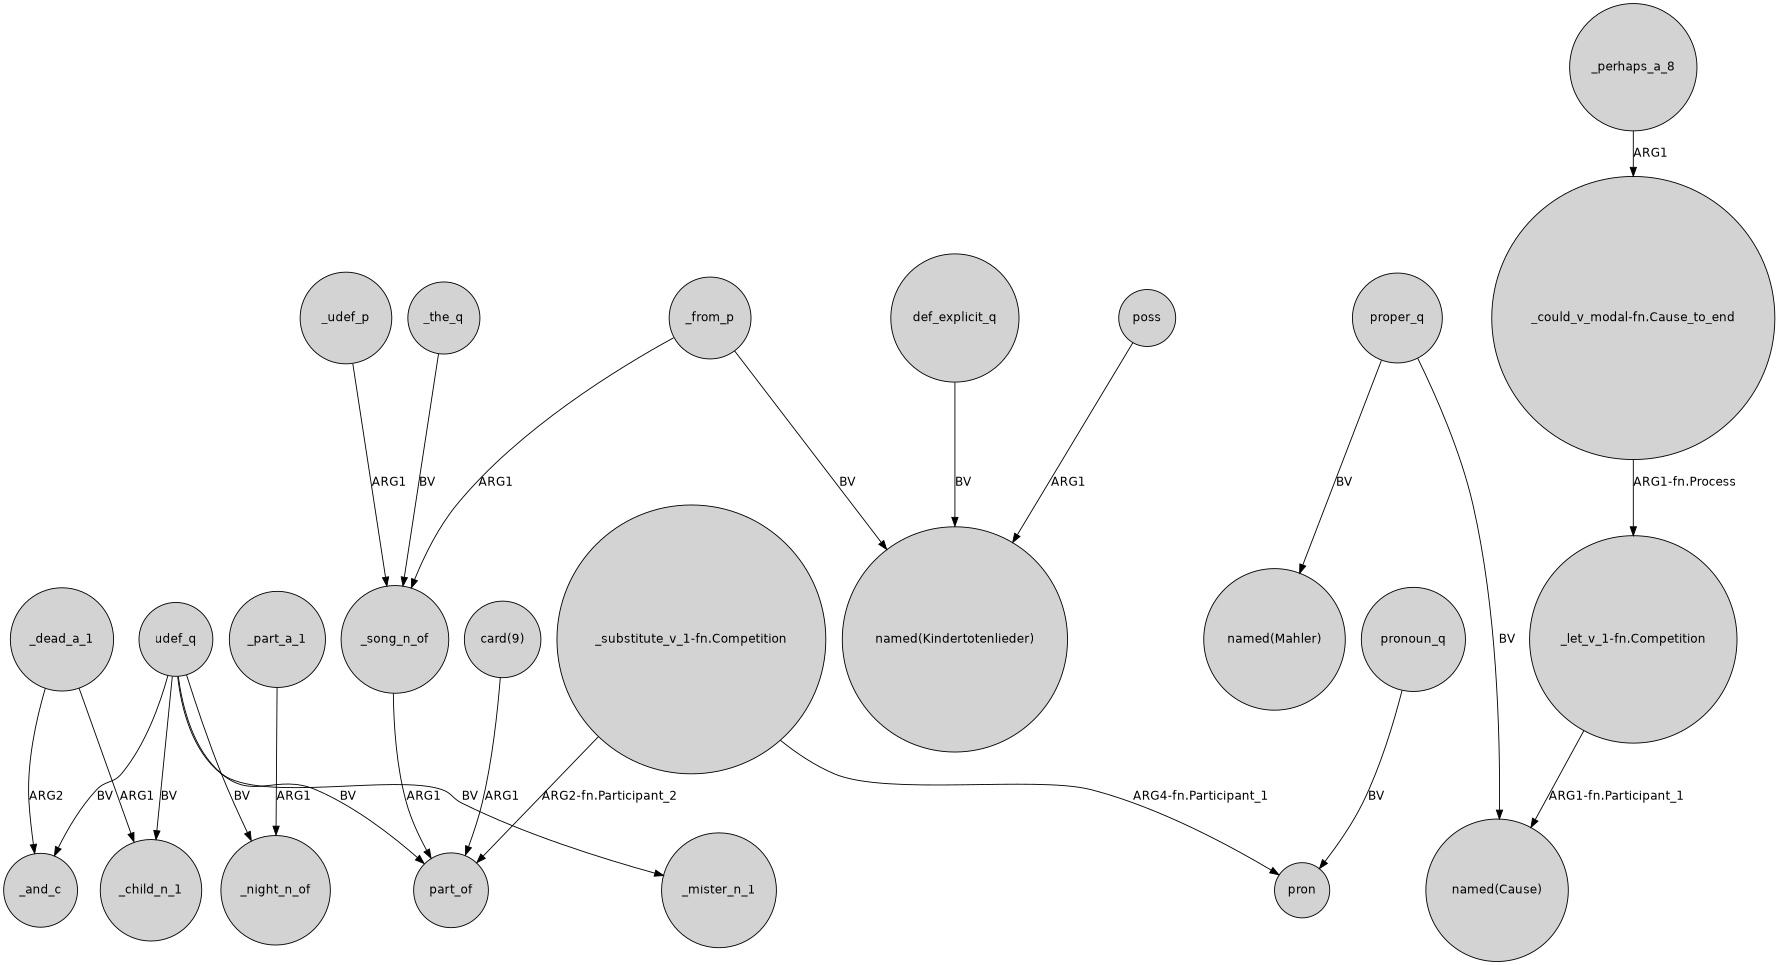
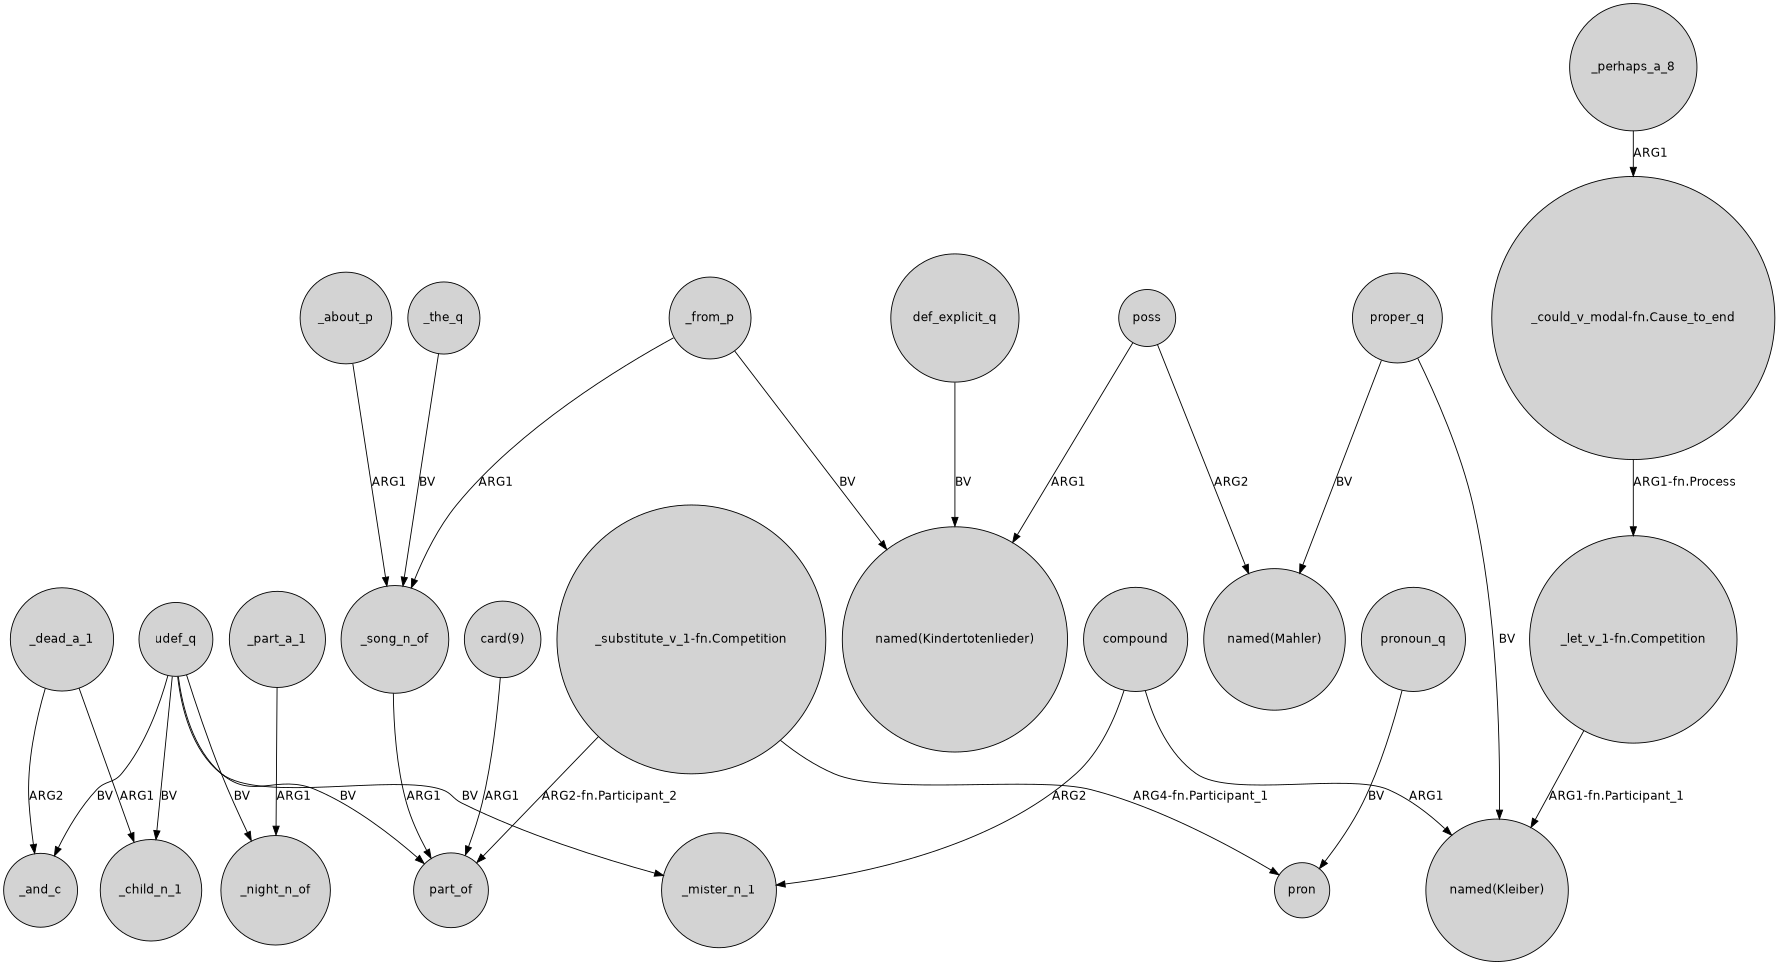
(346, 318) -> (346, 318)
none -> (1201, 455)
none -> (1136, 639)
(1497, 890) -> (1497, 890)
